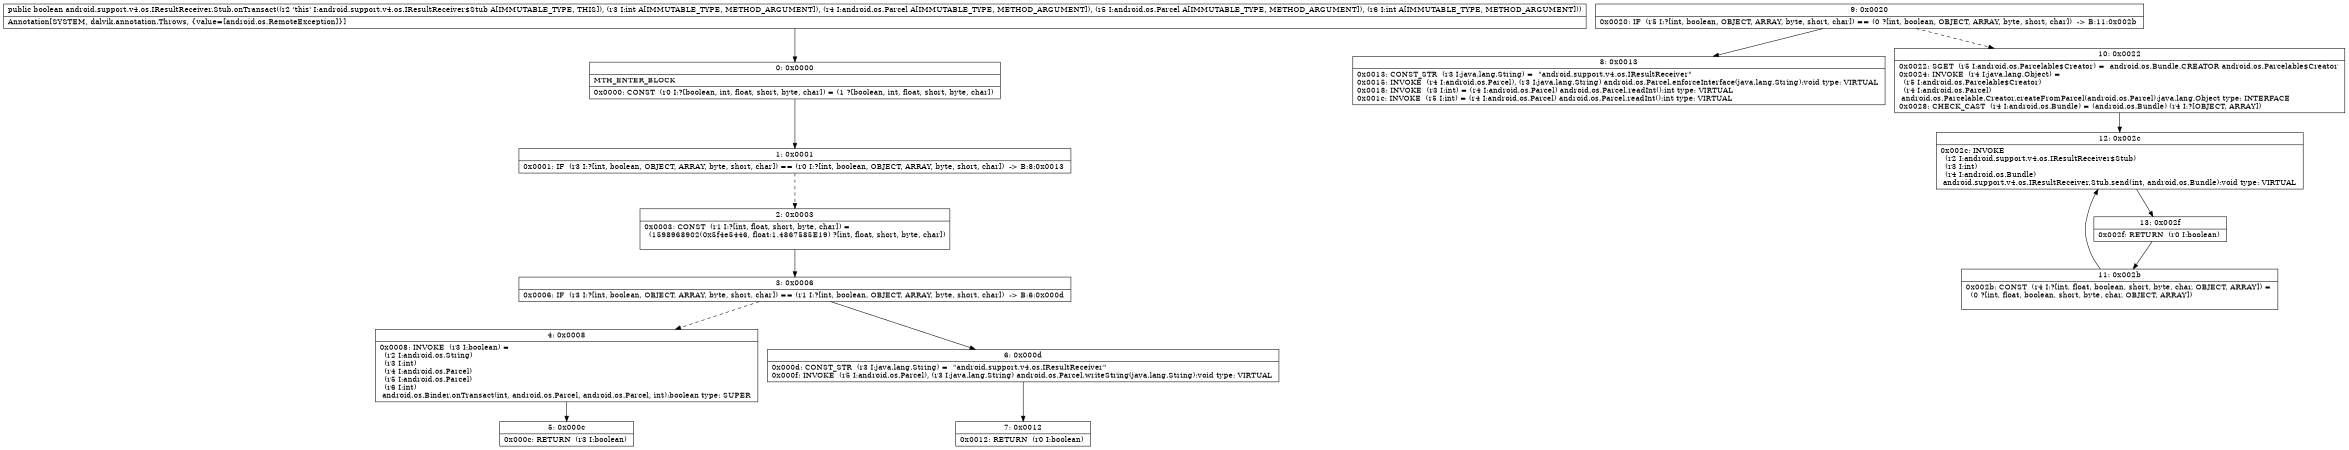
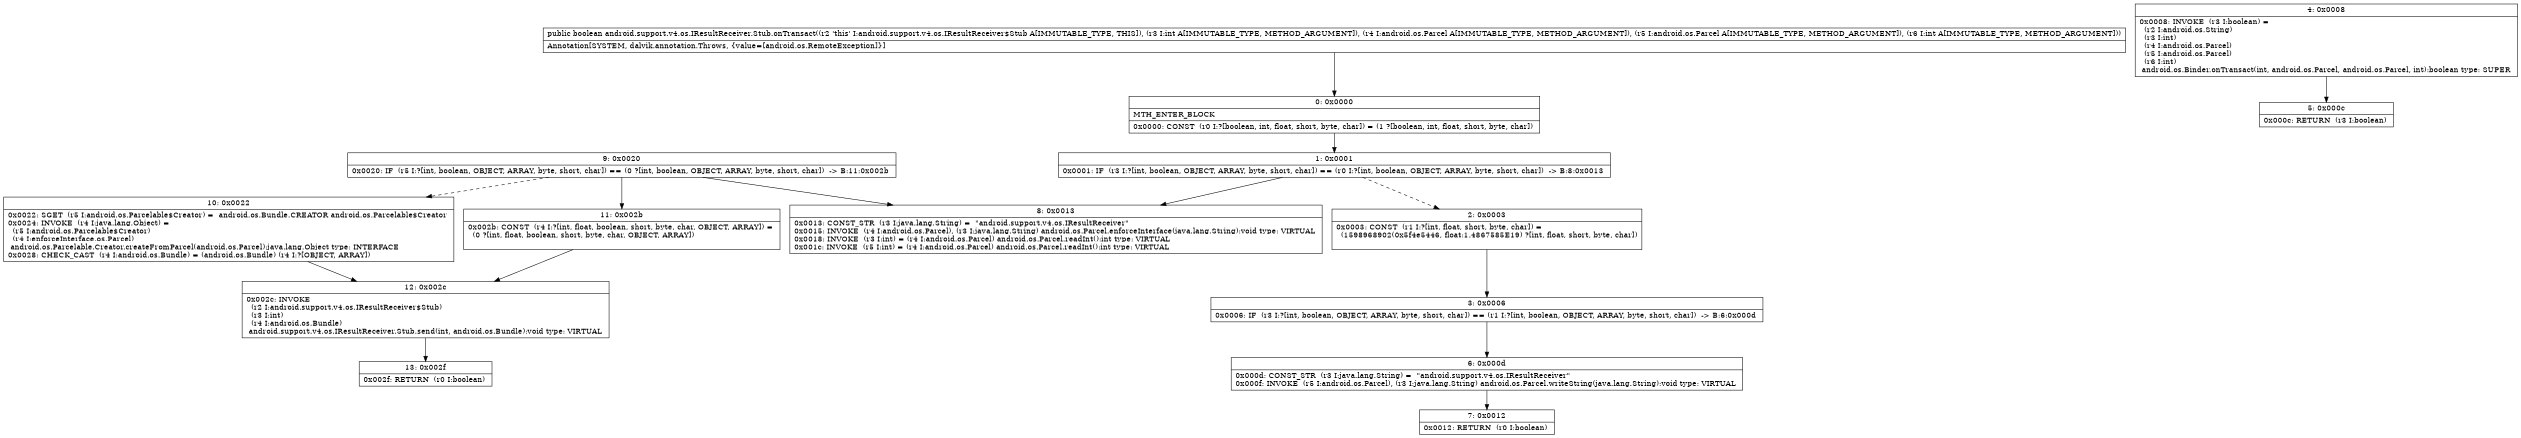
(1945, 90) -> (71, 239)
none -> (1224, 191)
(2144, 253) -> (622, 190)
(720, 315) -> none
